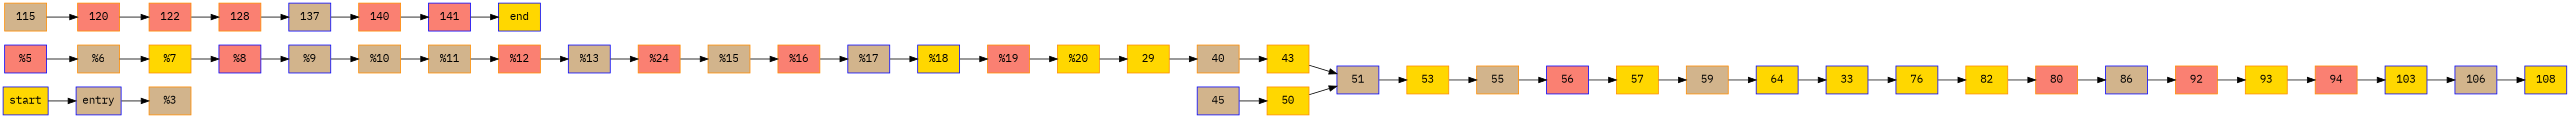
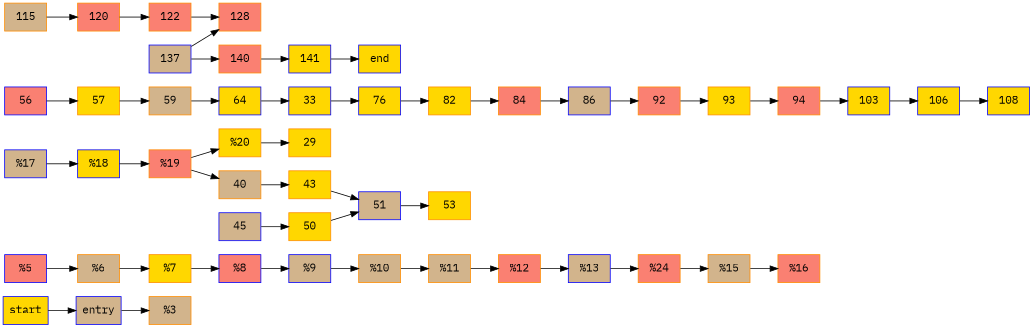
(271, 17) -> (202, 40)
(450, 17) -> (310, 59)
(830, 59) -> none
(1179, 59) -> (201, 173)
(1498, 80) -> none
(2057, 80) -> (519, 101)
(2476, 80) -> (939, 101)
